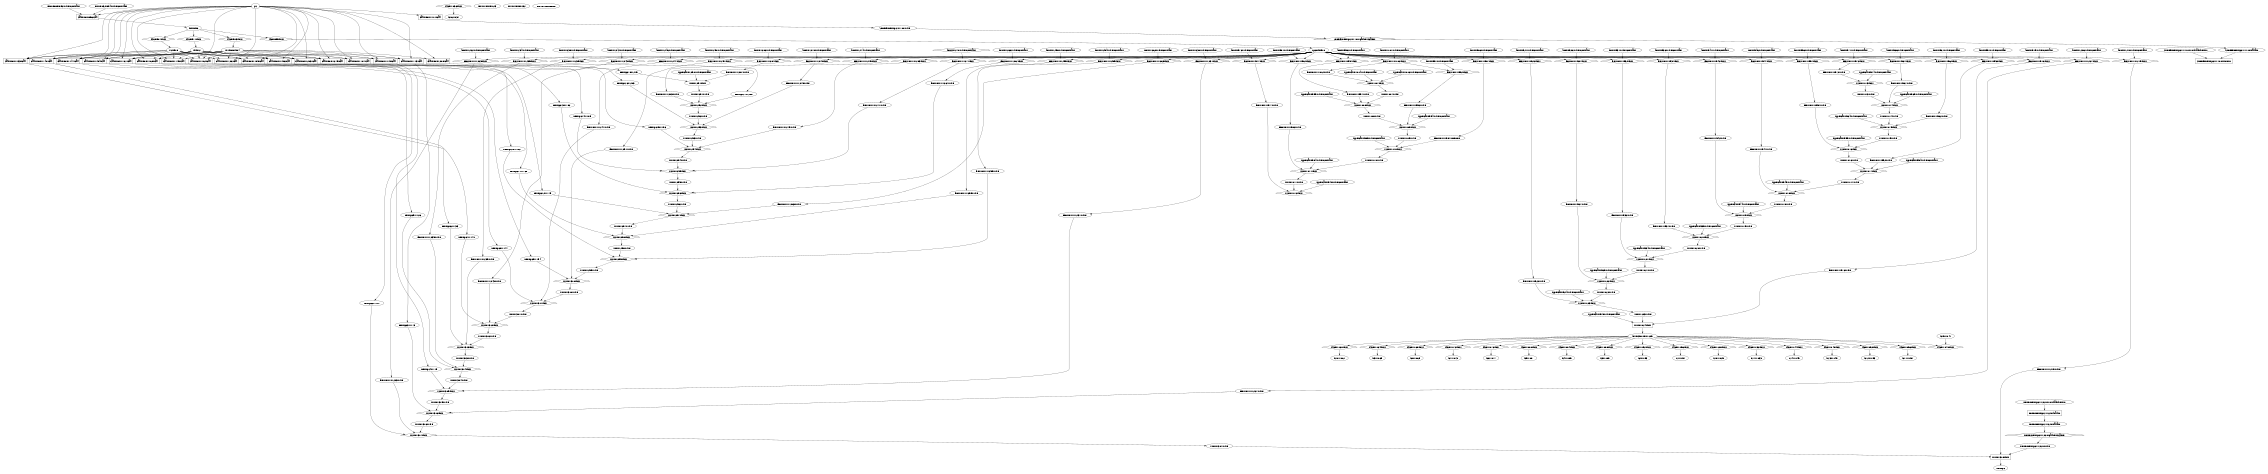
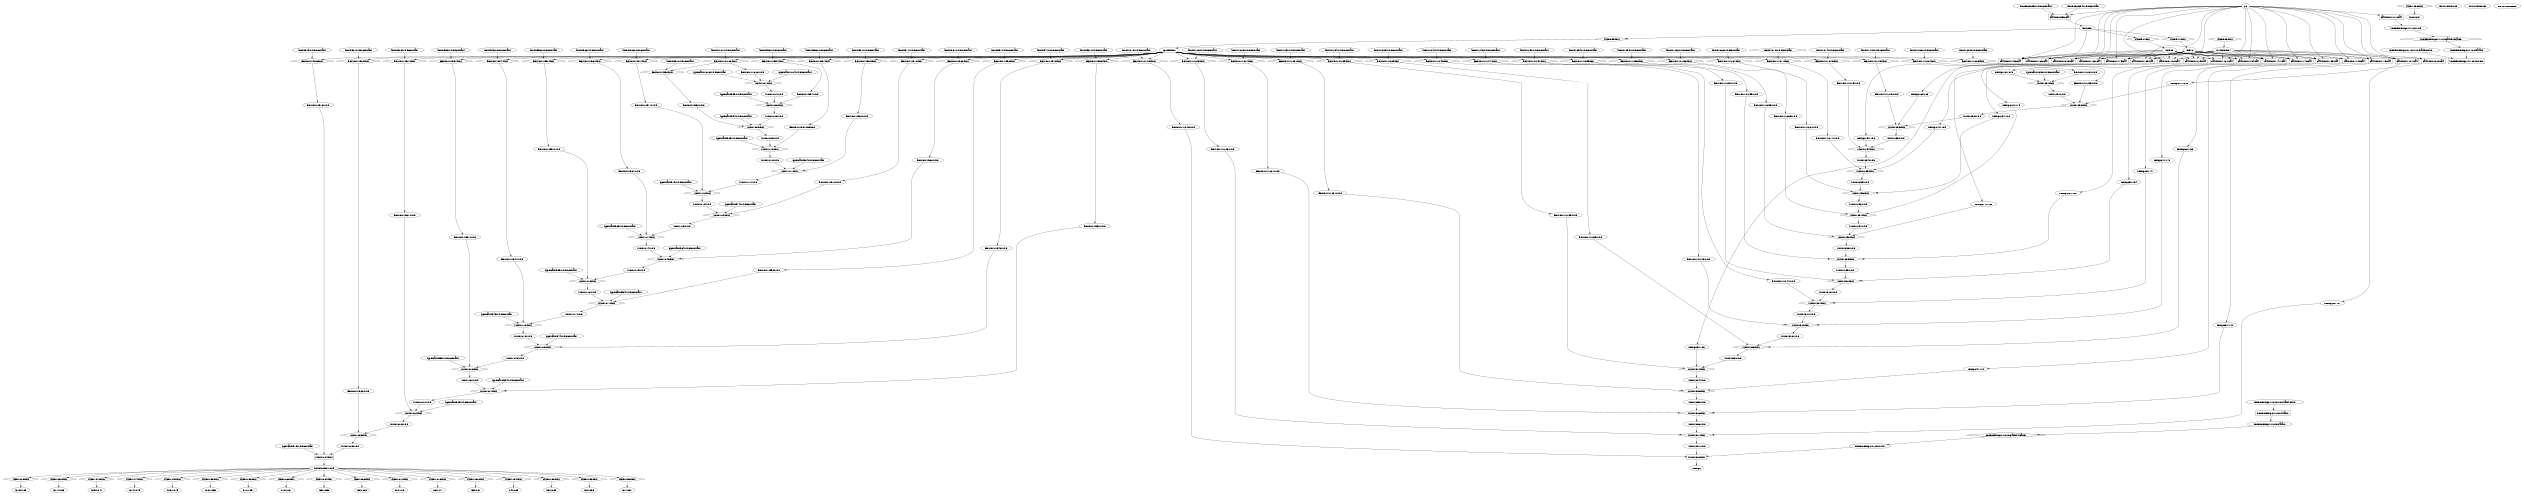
(213, 33) -> (2050, 58)
none -> (1973, 50)
(697, 83) -> (2046, 83)
none -> (702, 204)
(1568, 292) -> none
(1946, 341) -> (97, 484)
